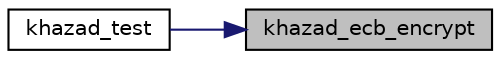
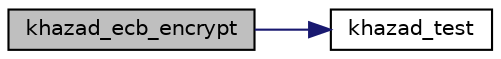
(197, 30) -> (282, 30)
